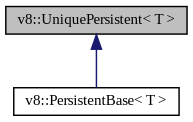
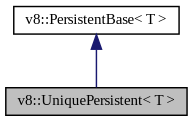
(96, 68) -> (96, 68)
